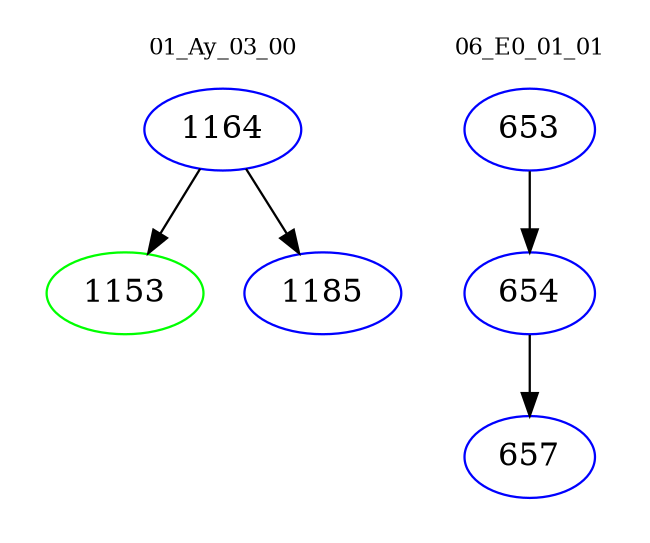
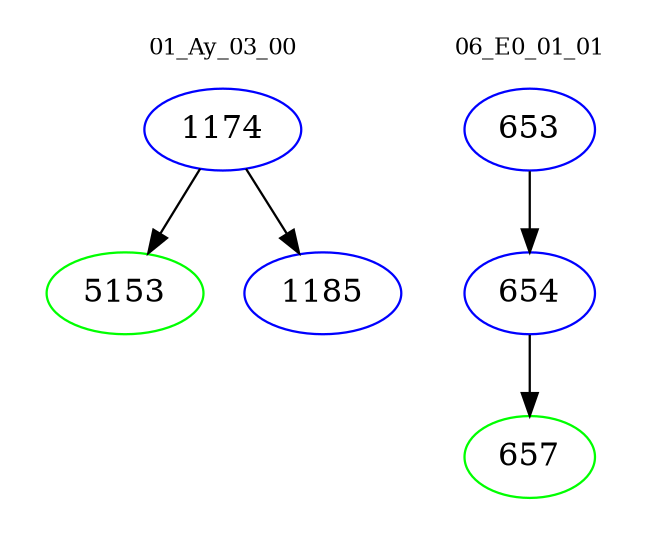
(223, 130) -> (223, 130)
(125, 293) -> (125, 293)
(530, 457) -> (530, 457)
